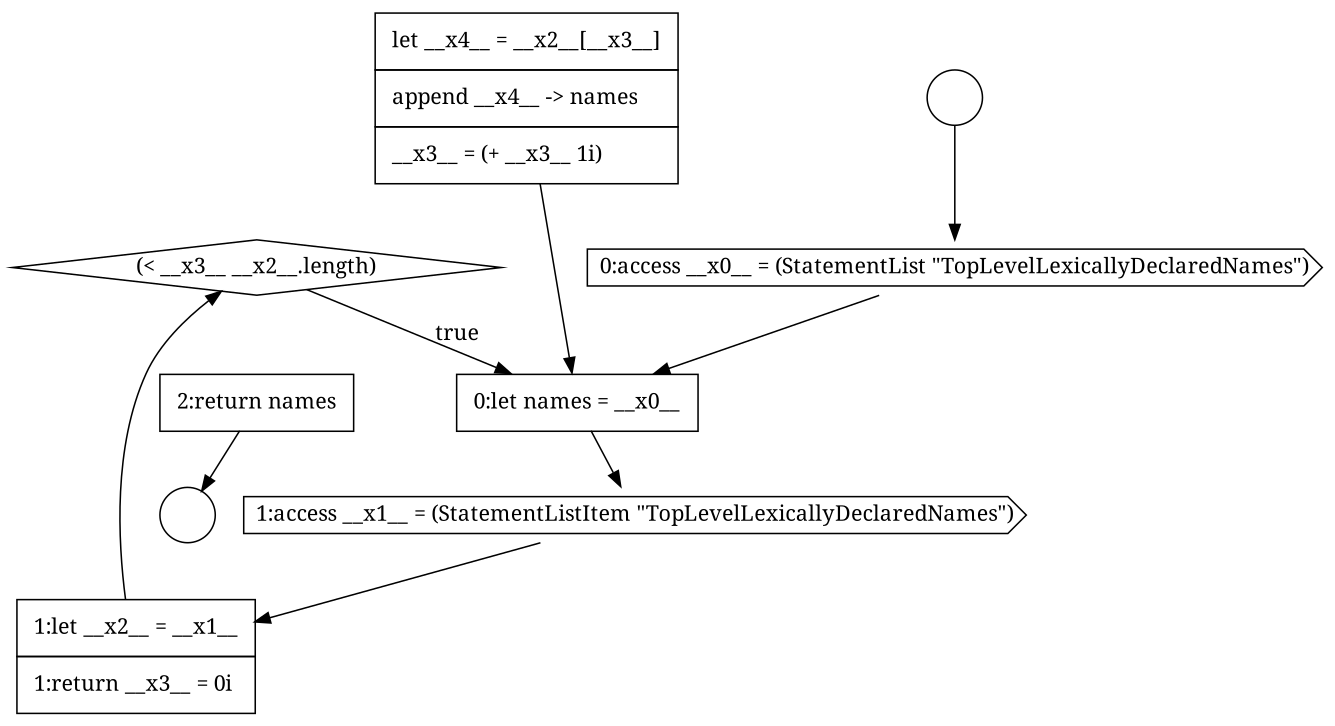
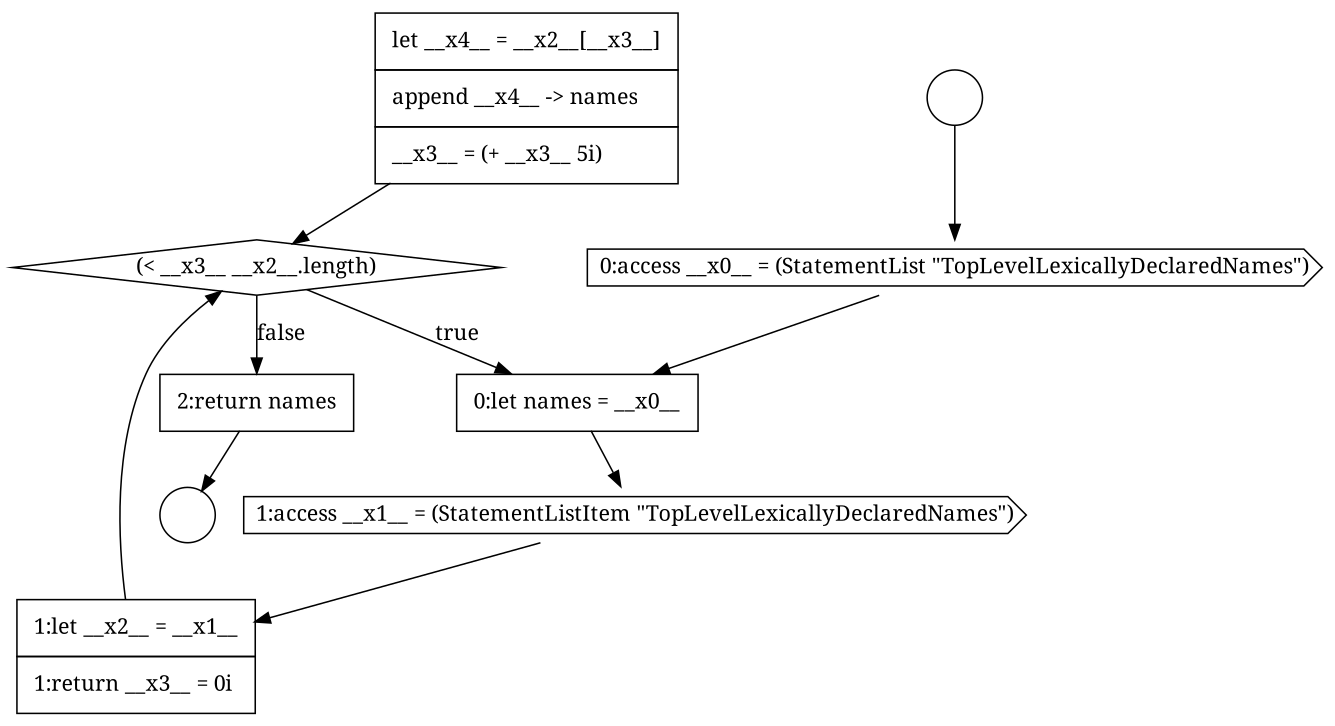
(497, 155) -> (497, 155)
(555, 270) -> (348, 209)
none -> (257, 327)
